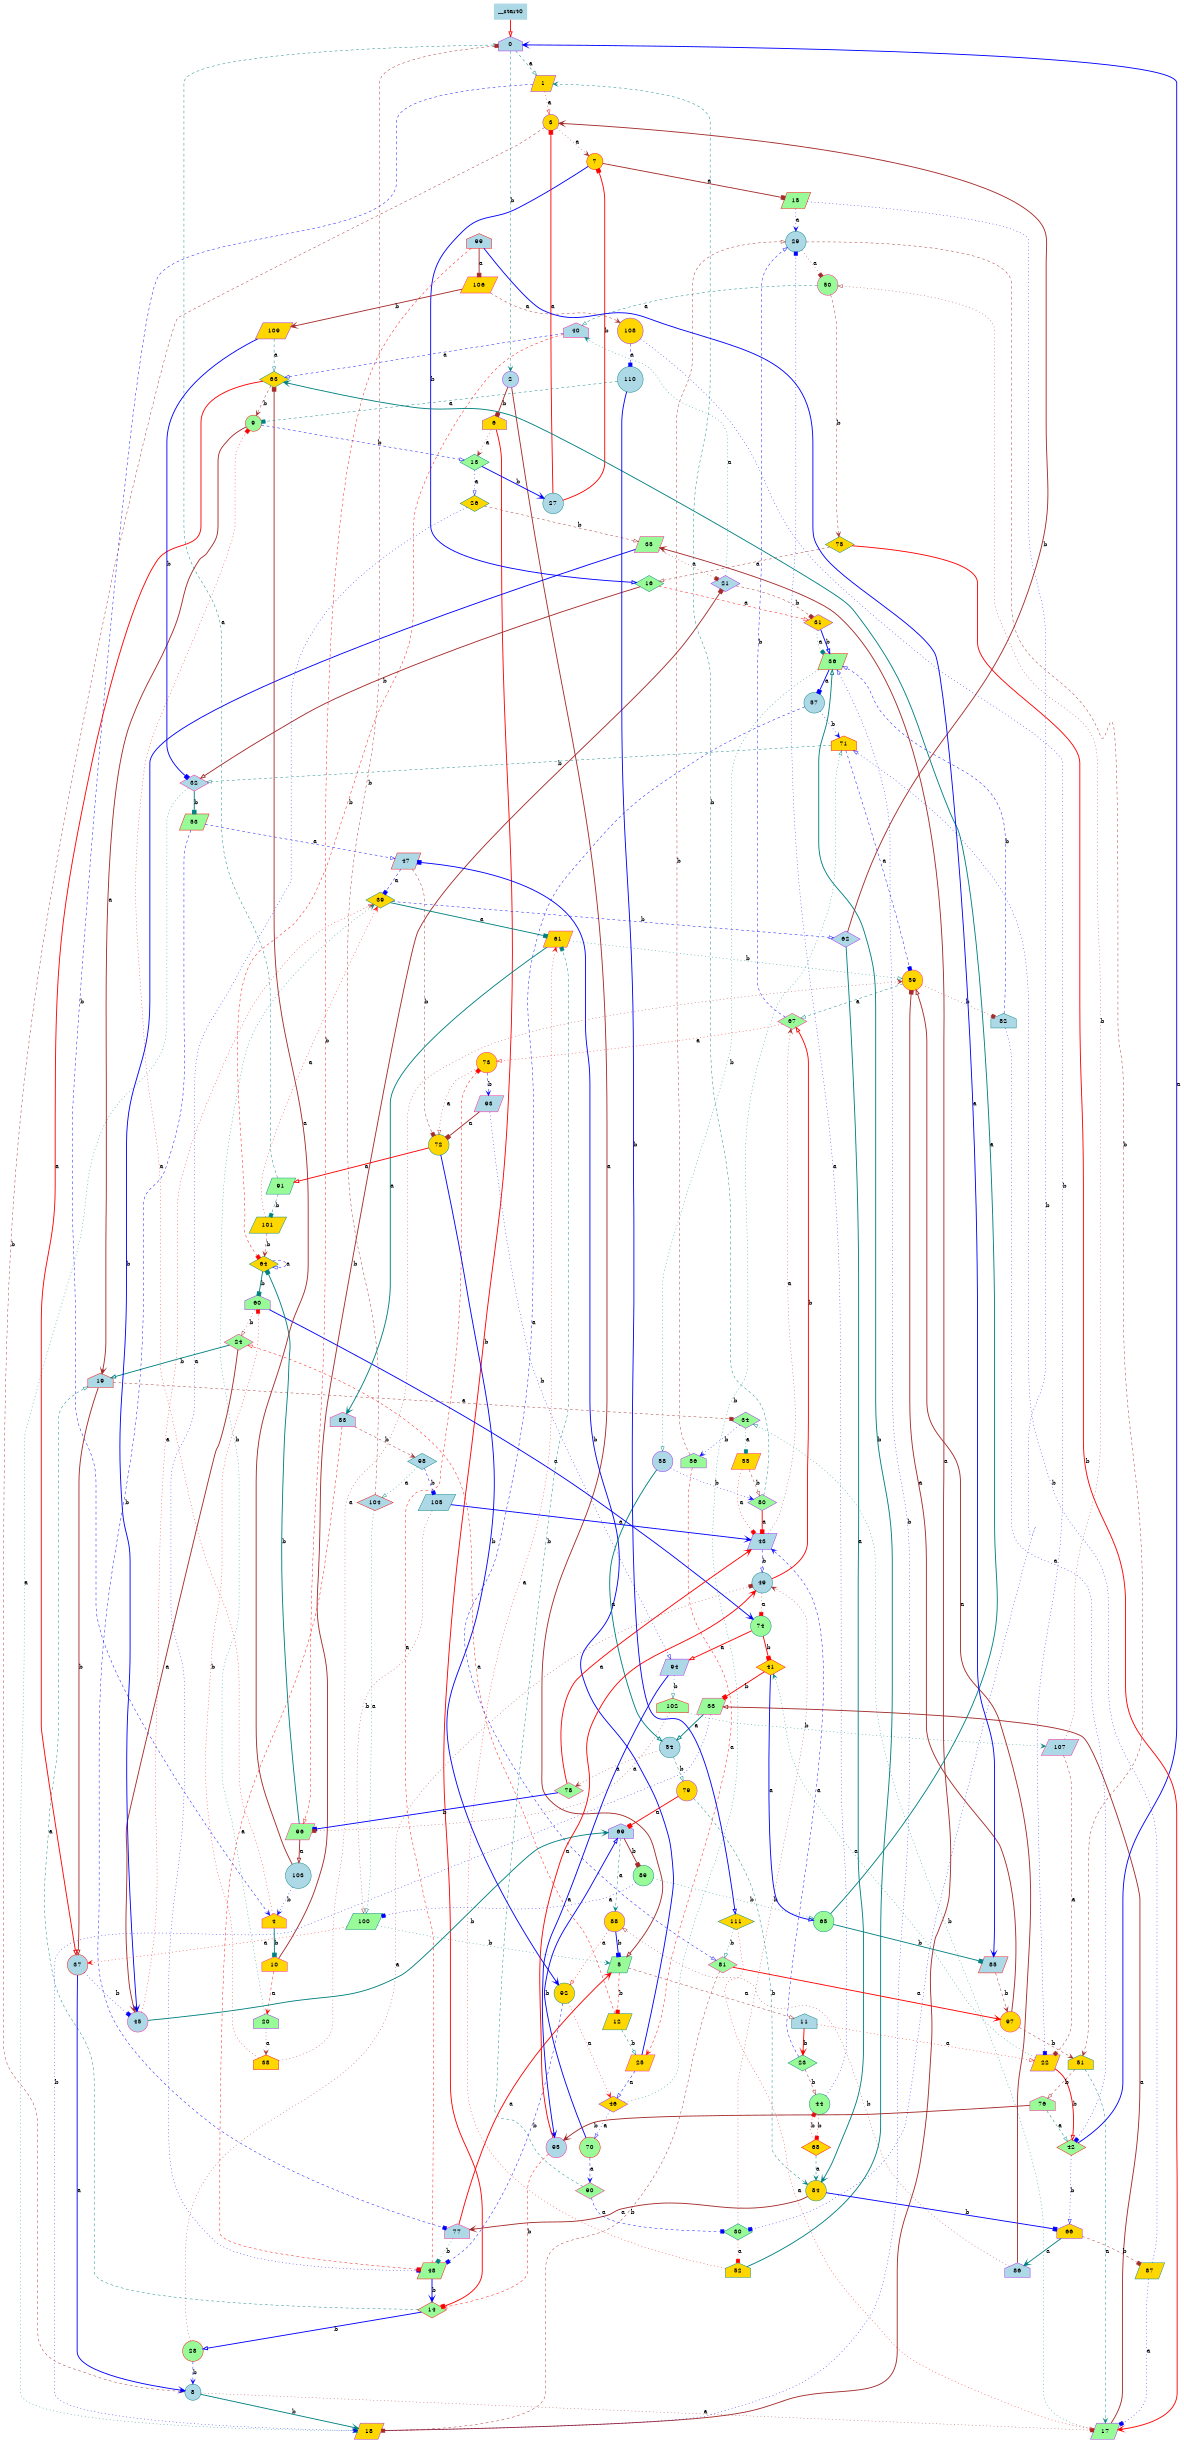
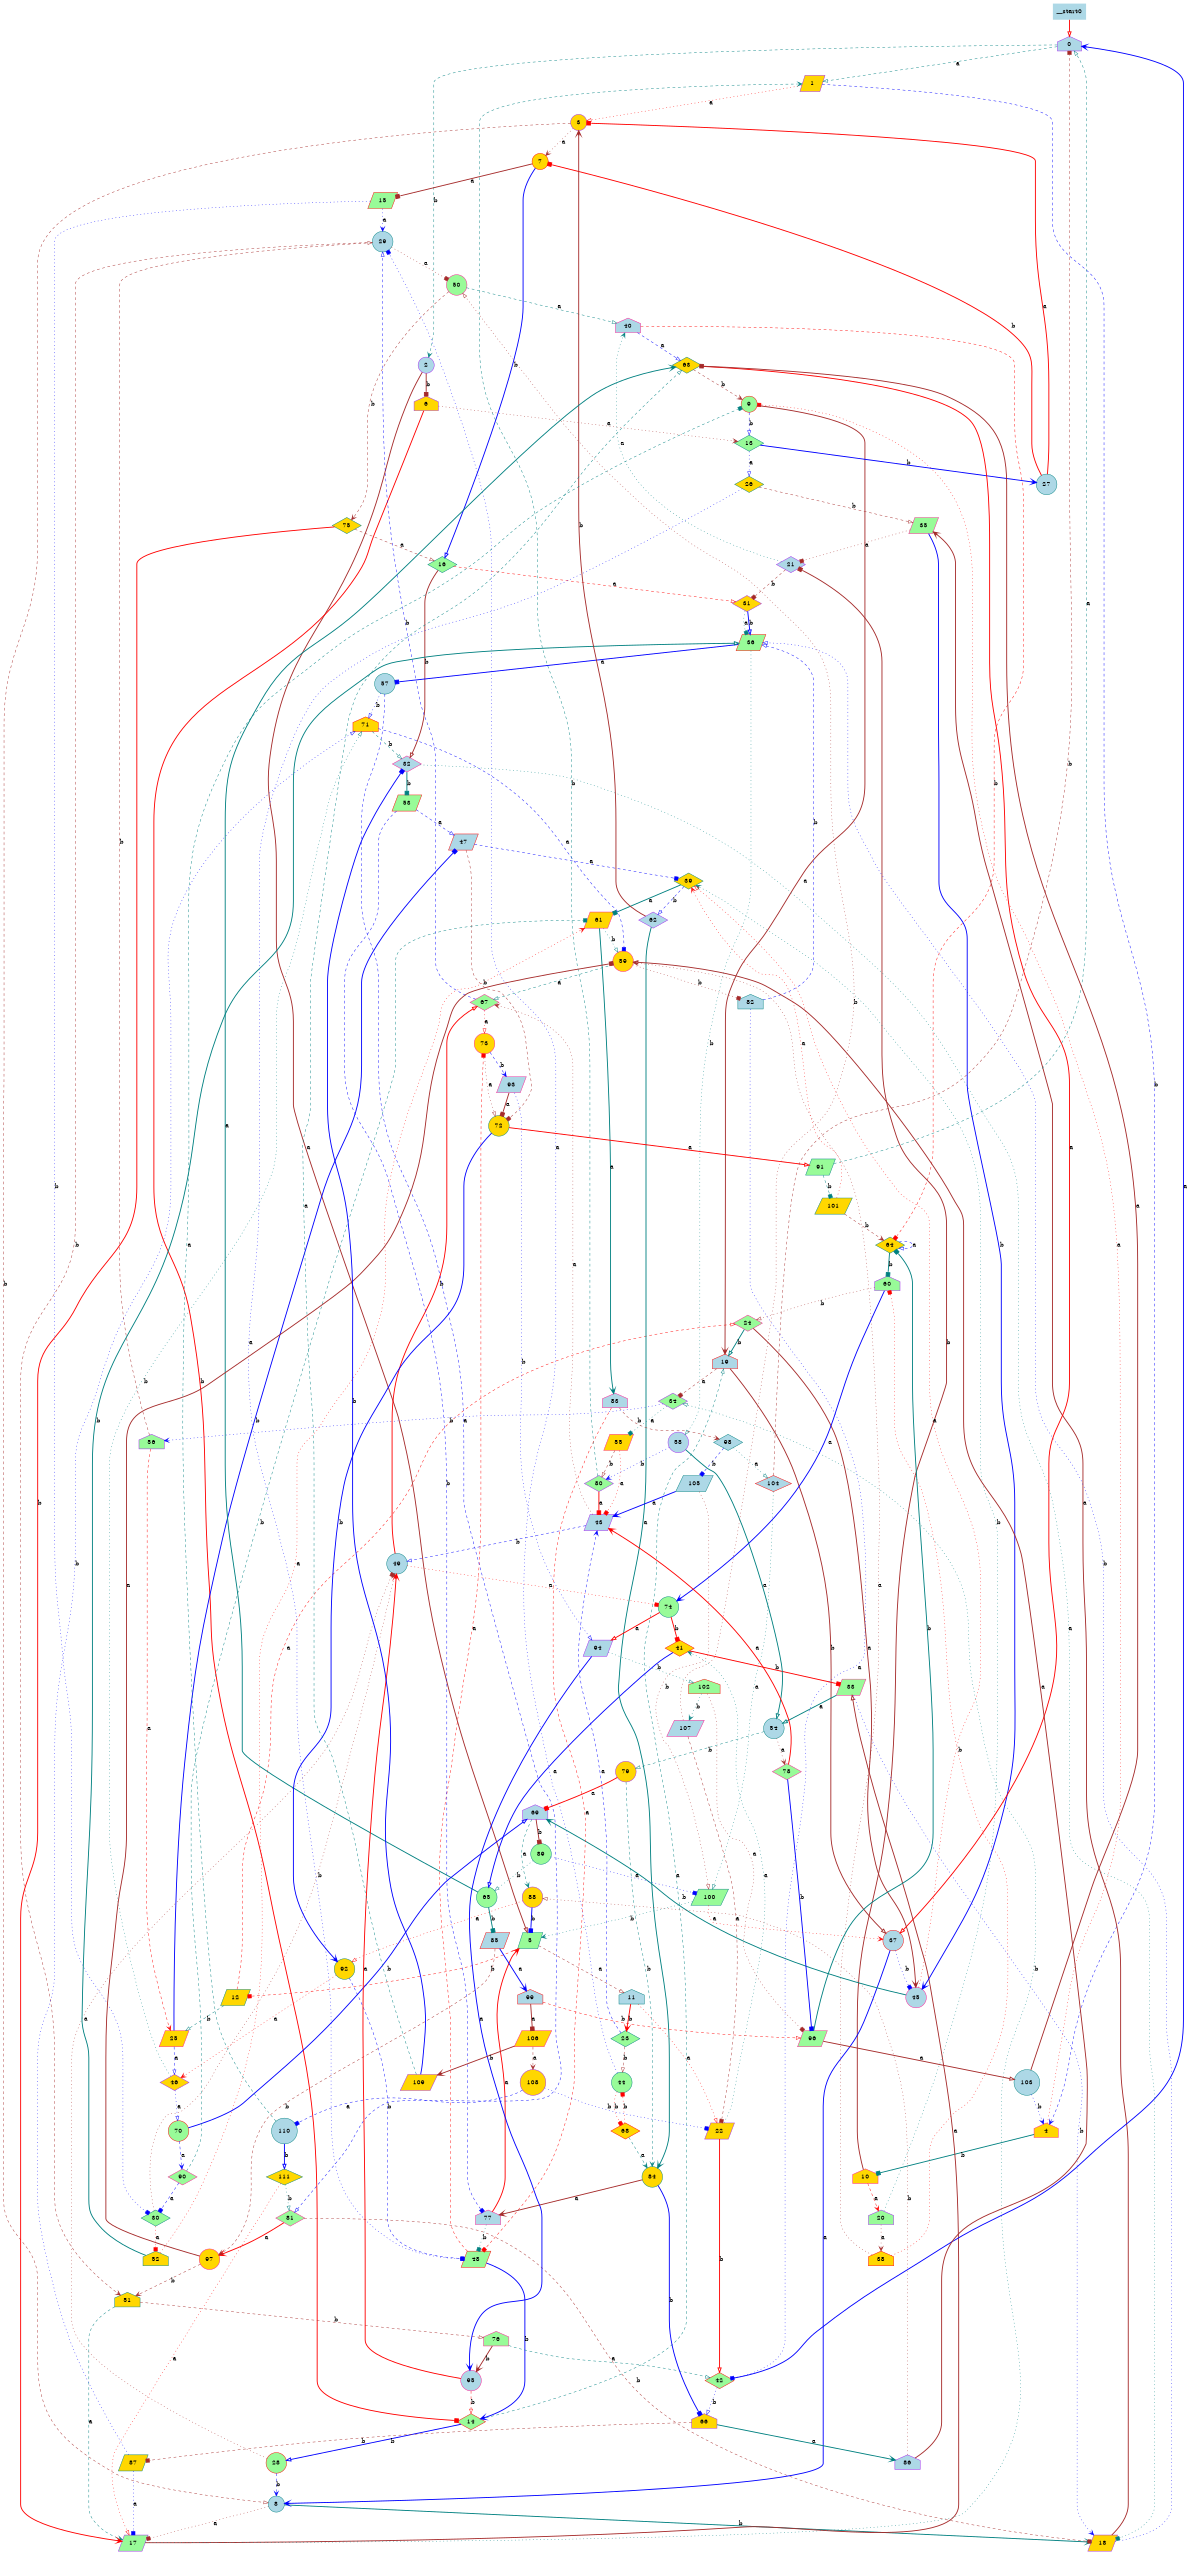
(830, 724) -> (376, 704)
(965, 961) -> (512, 1968)
